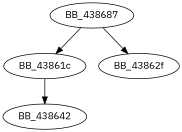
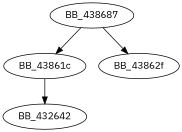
(45, 117) -> (45, 117)
